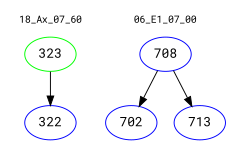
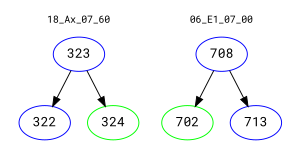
(50, 54) -> (79, 54)
none -> (113, 123)
(131, 123) -> (187, 123)
